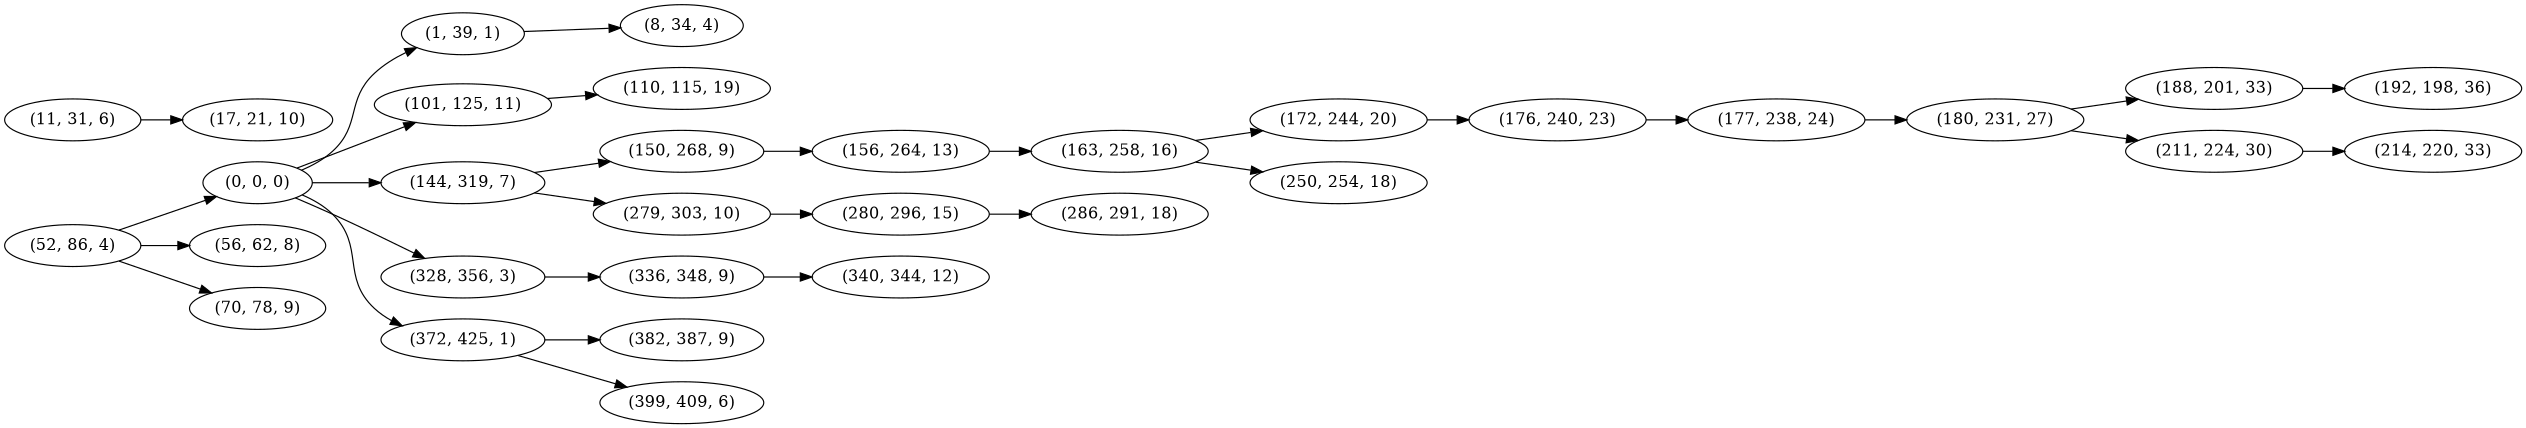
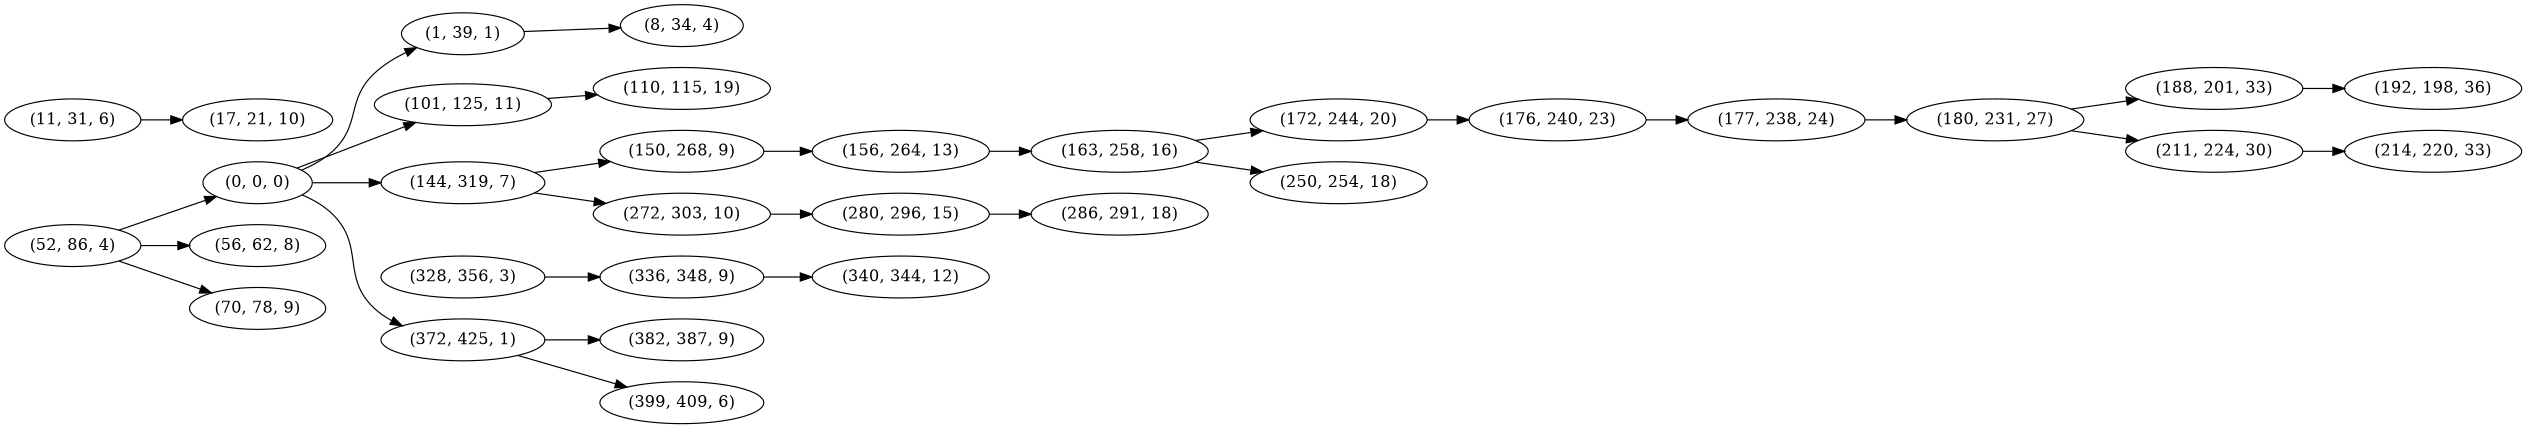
(682, 214) -> (682, 214)
(355, 225) -> none
